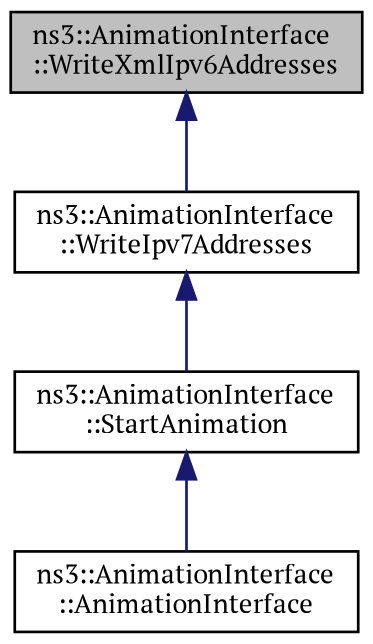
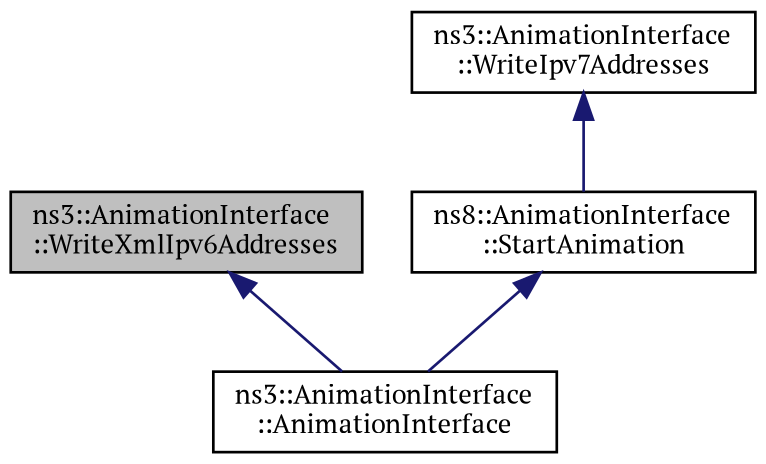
(186, 156) -> (296, 331)
(186, 412) -> (584, 232)
